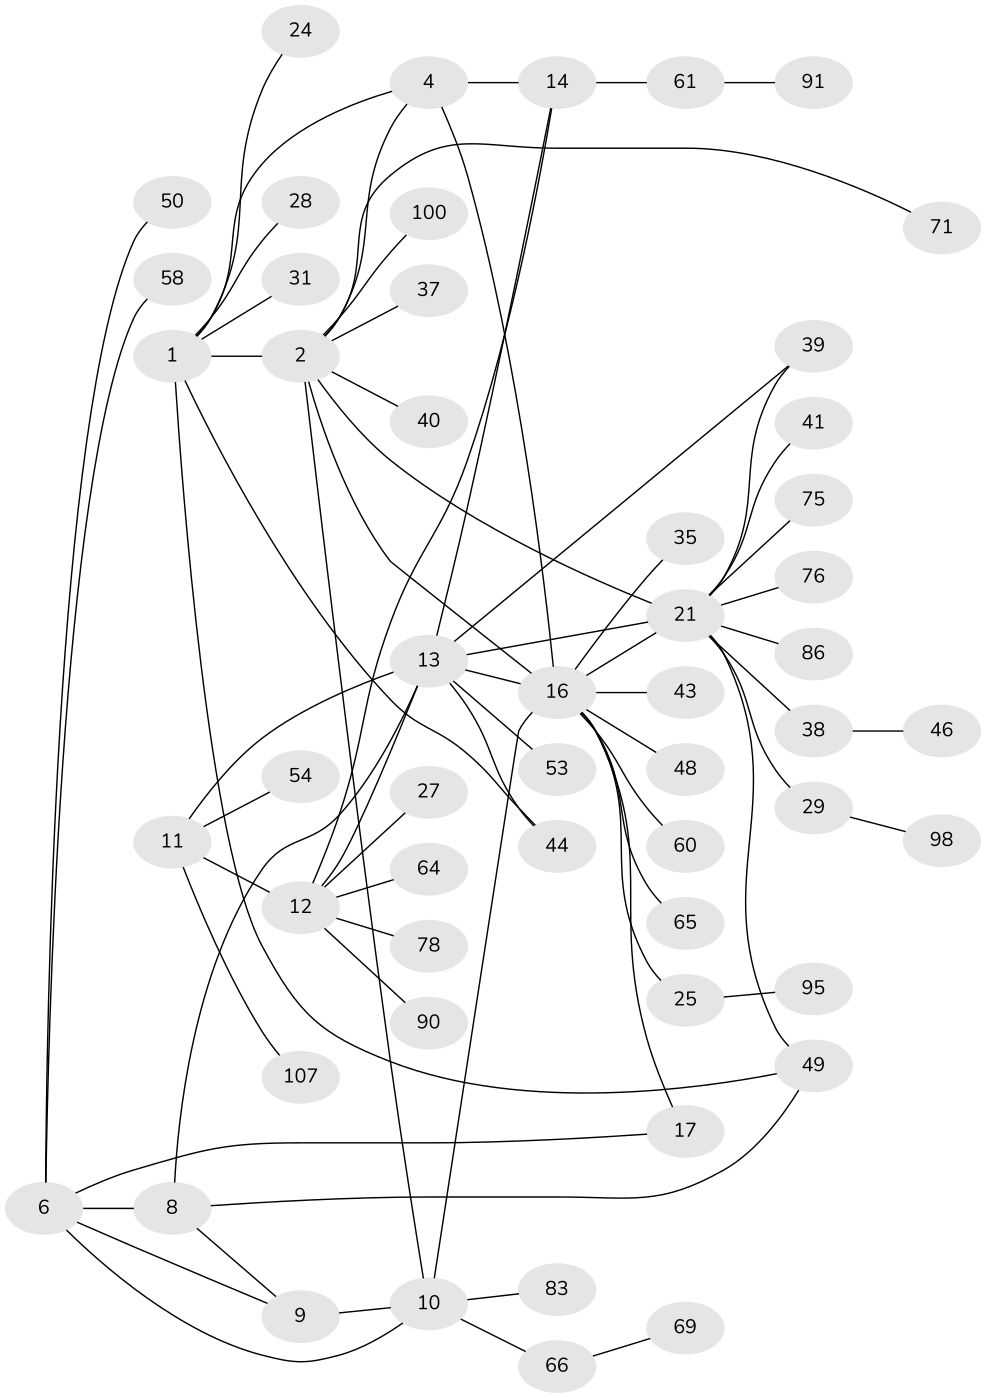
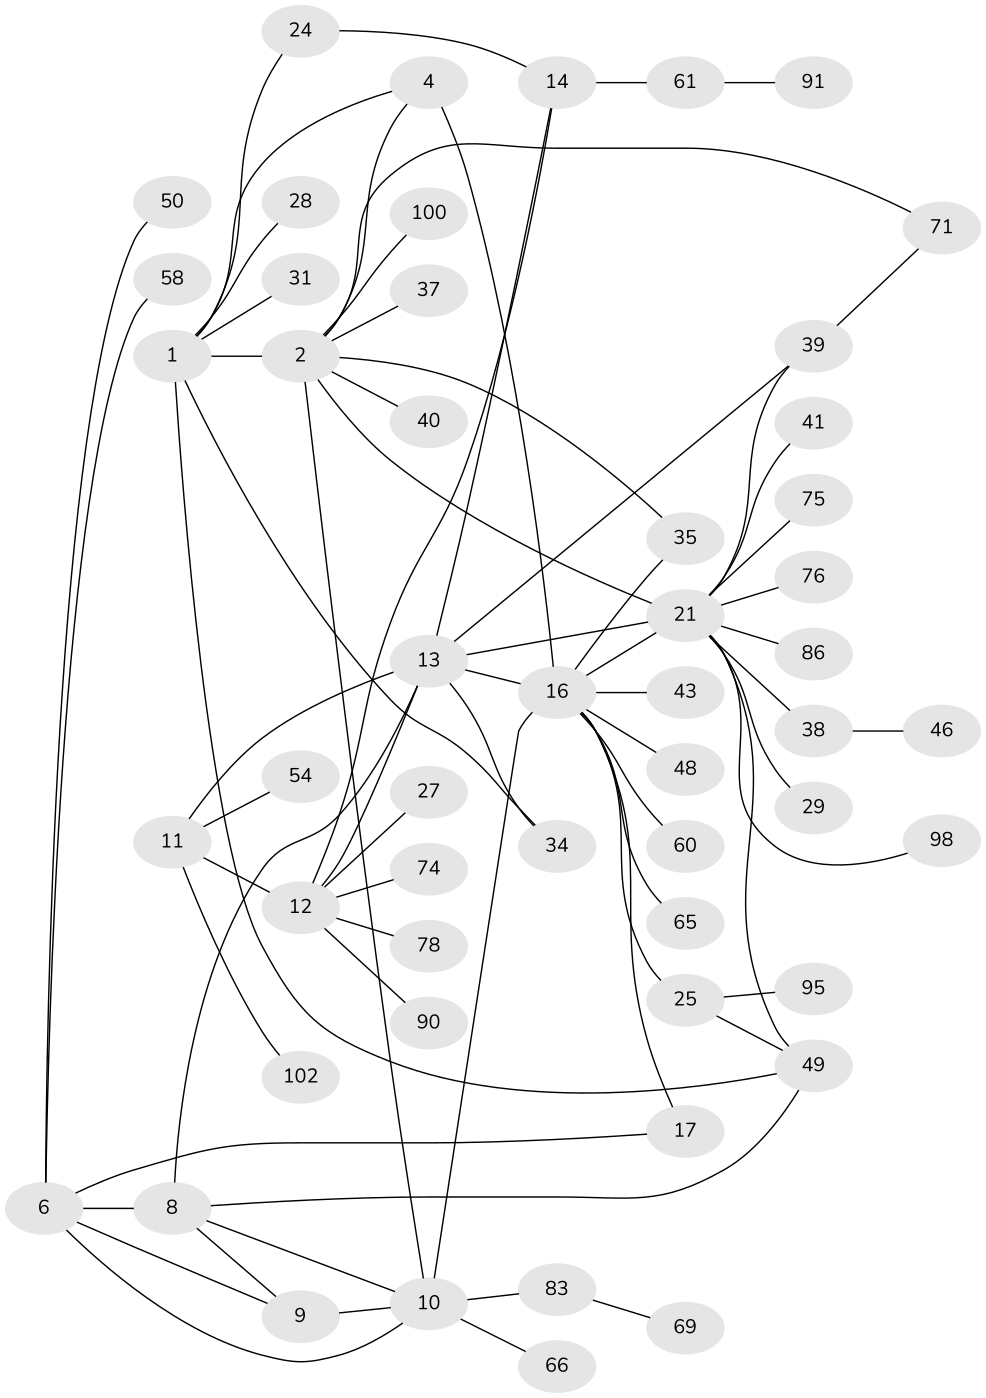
(493, 83) -> (435, 38)
none -> (878, 287)
(385, 554) -> (507, 403)
(557, 769) -> none
(878, 824) -> (743, 802)
(557, 846) -> (557, 846)
(429, 869) -> (429, 869)
none -> (750, 1033)
(301, 1077) -> (301, 1077)
none -> (301, 1256)
(622, 1347) -> (622, 1309)
